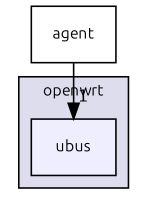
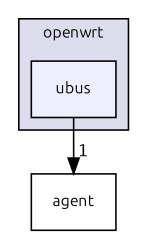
(74, 86) -> (74, 140)
